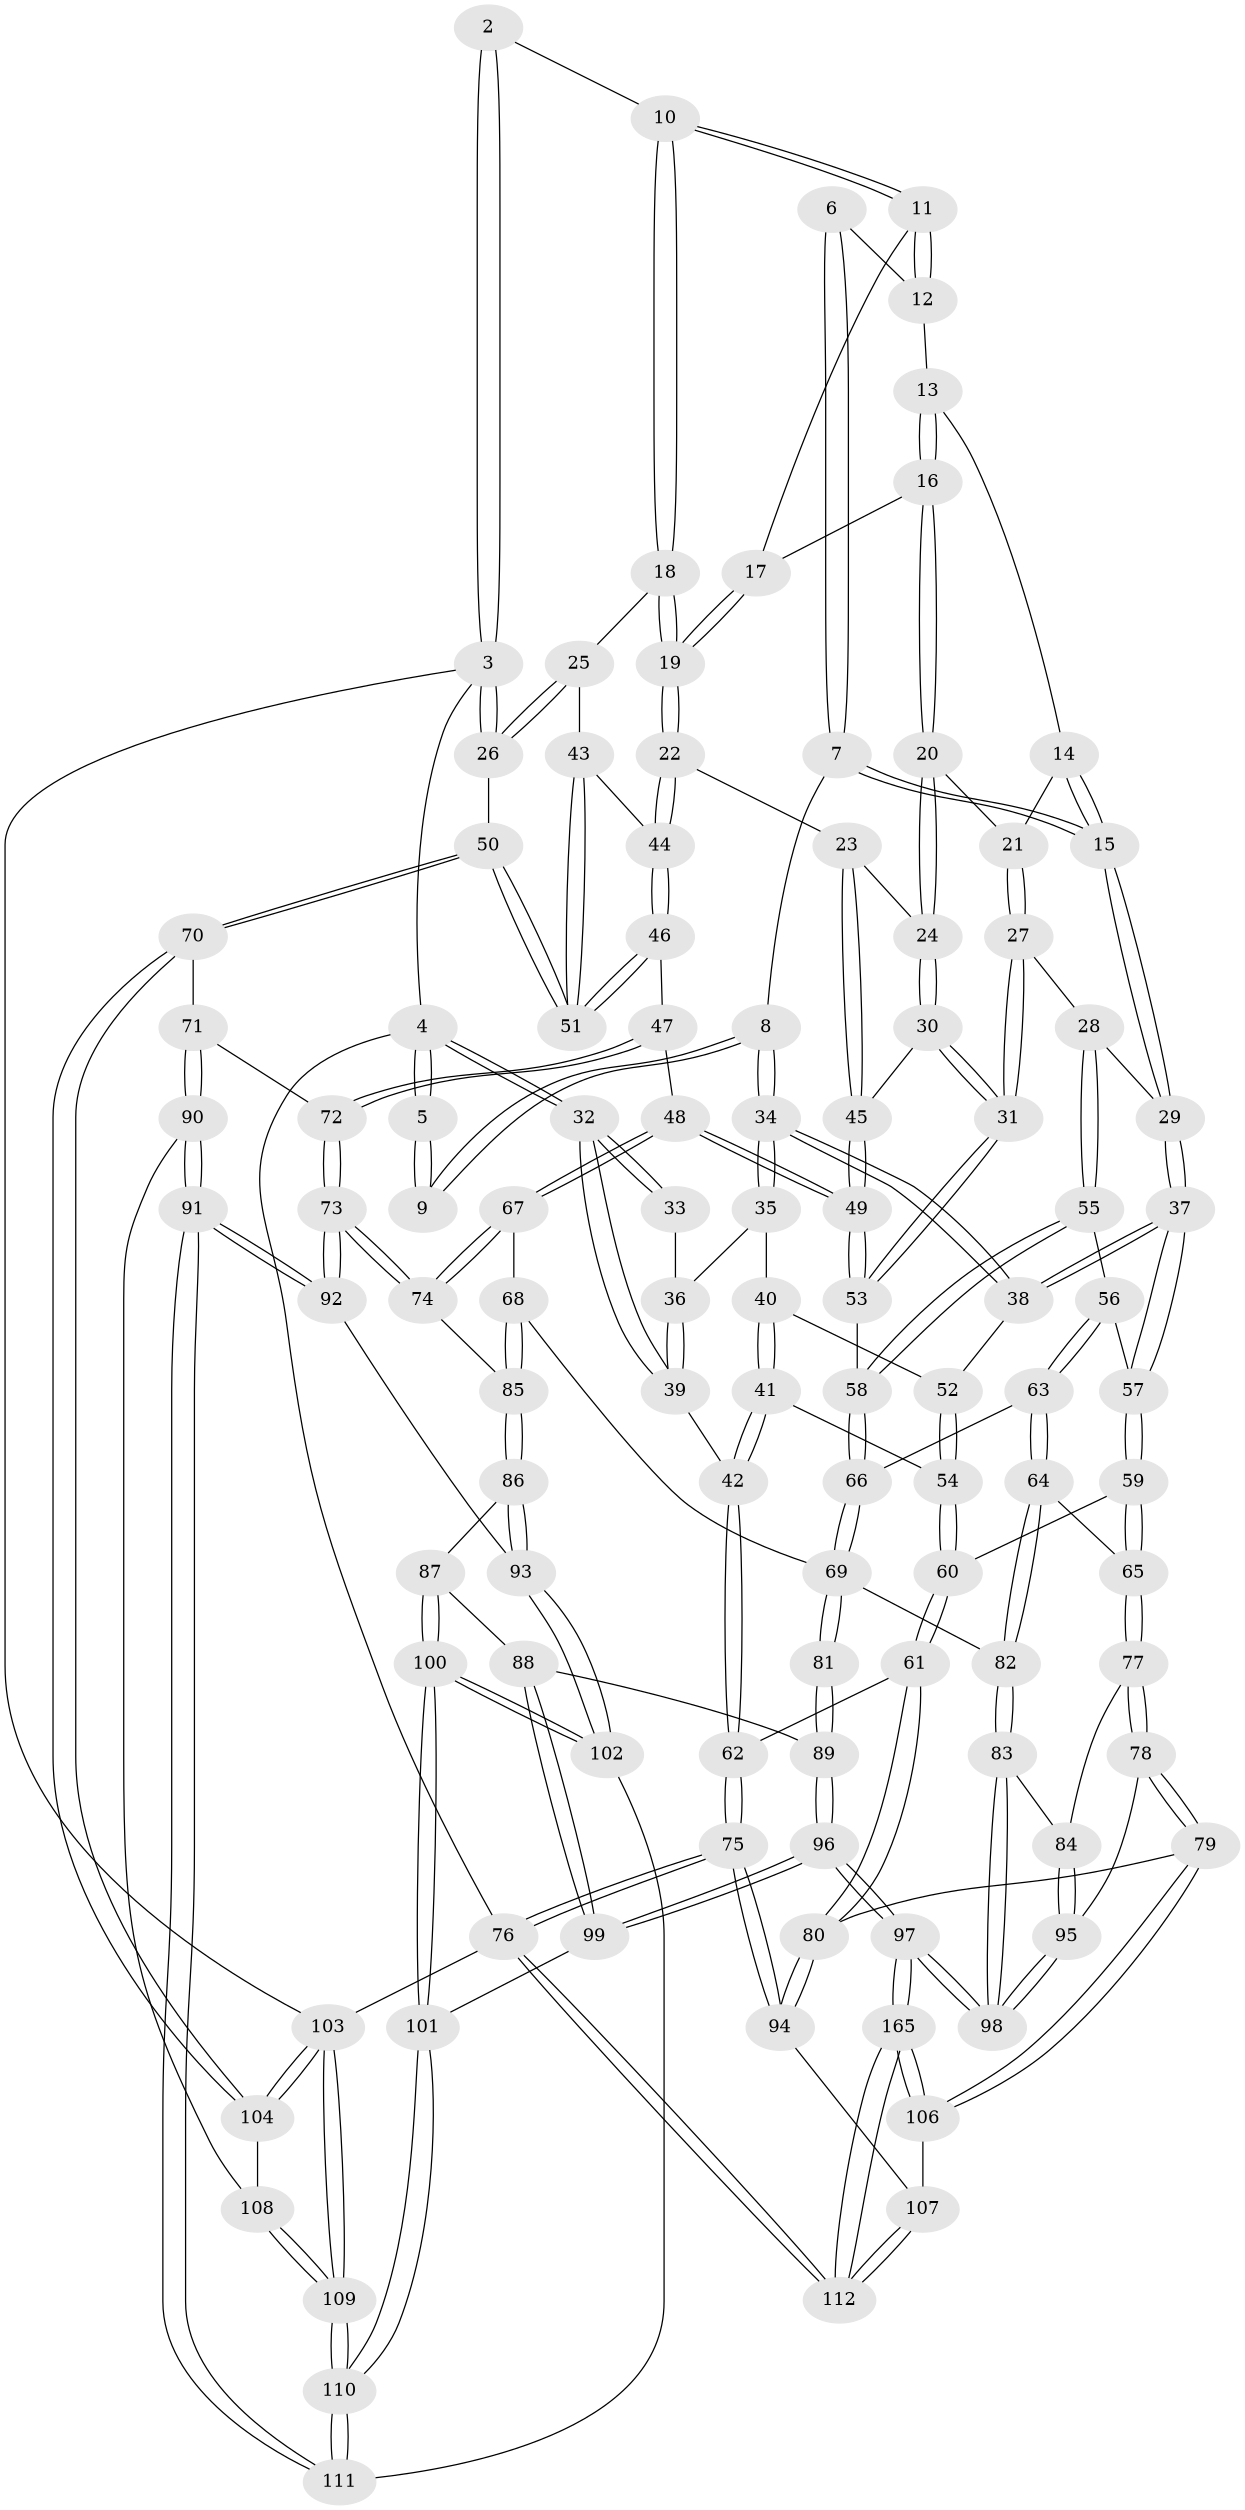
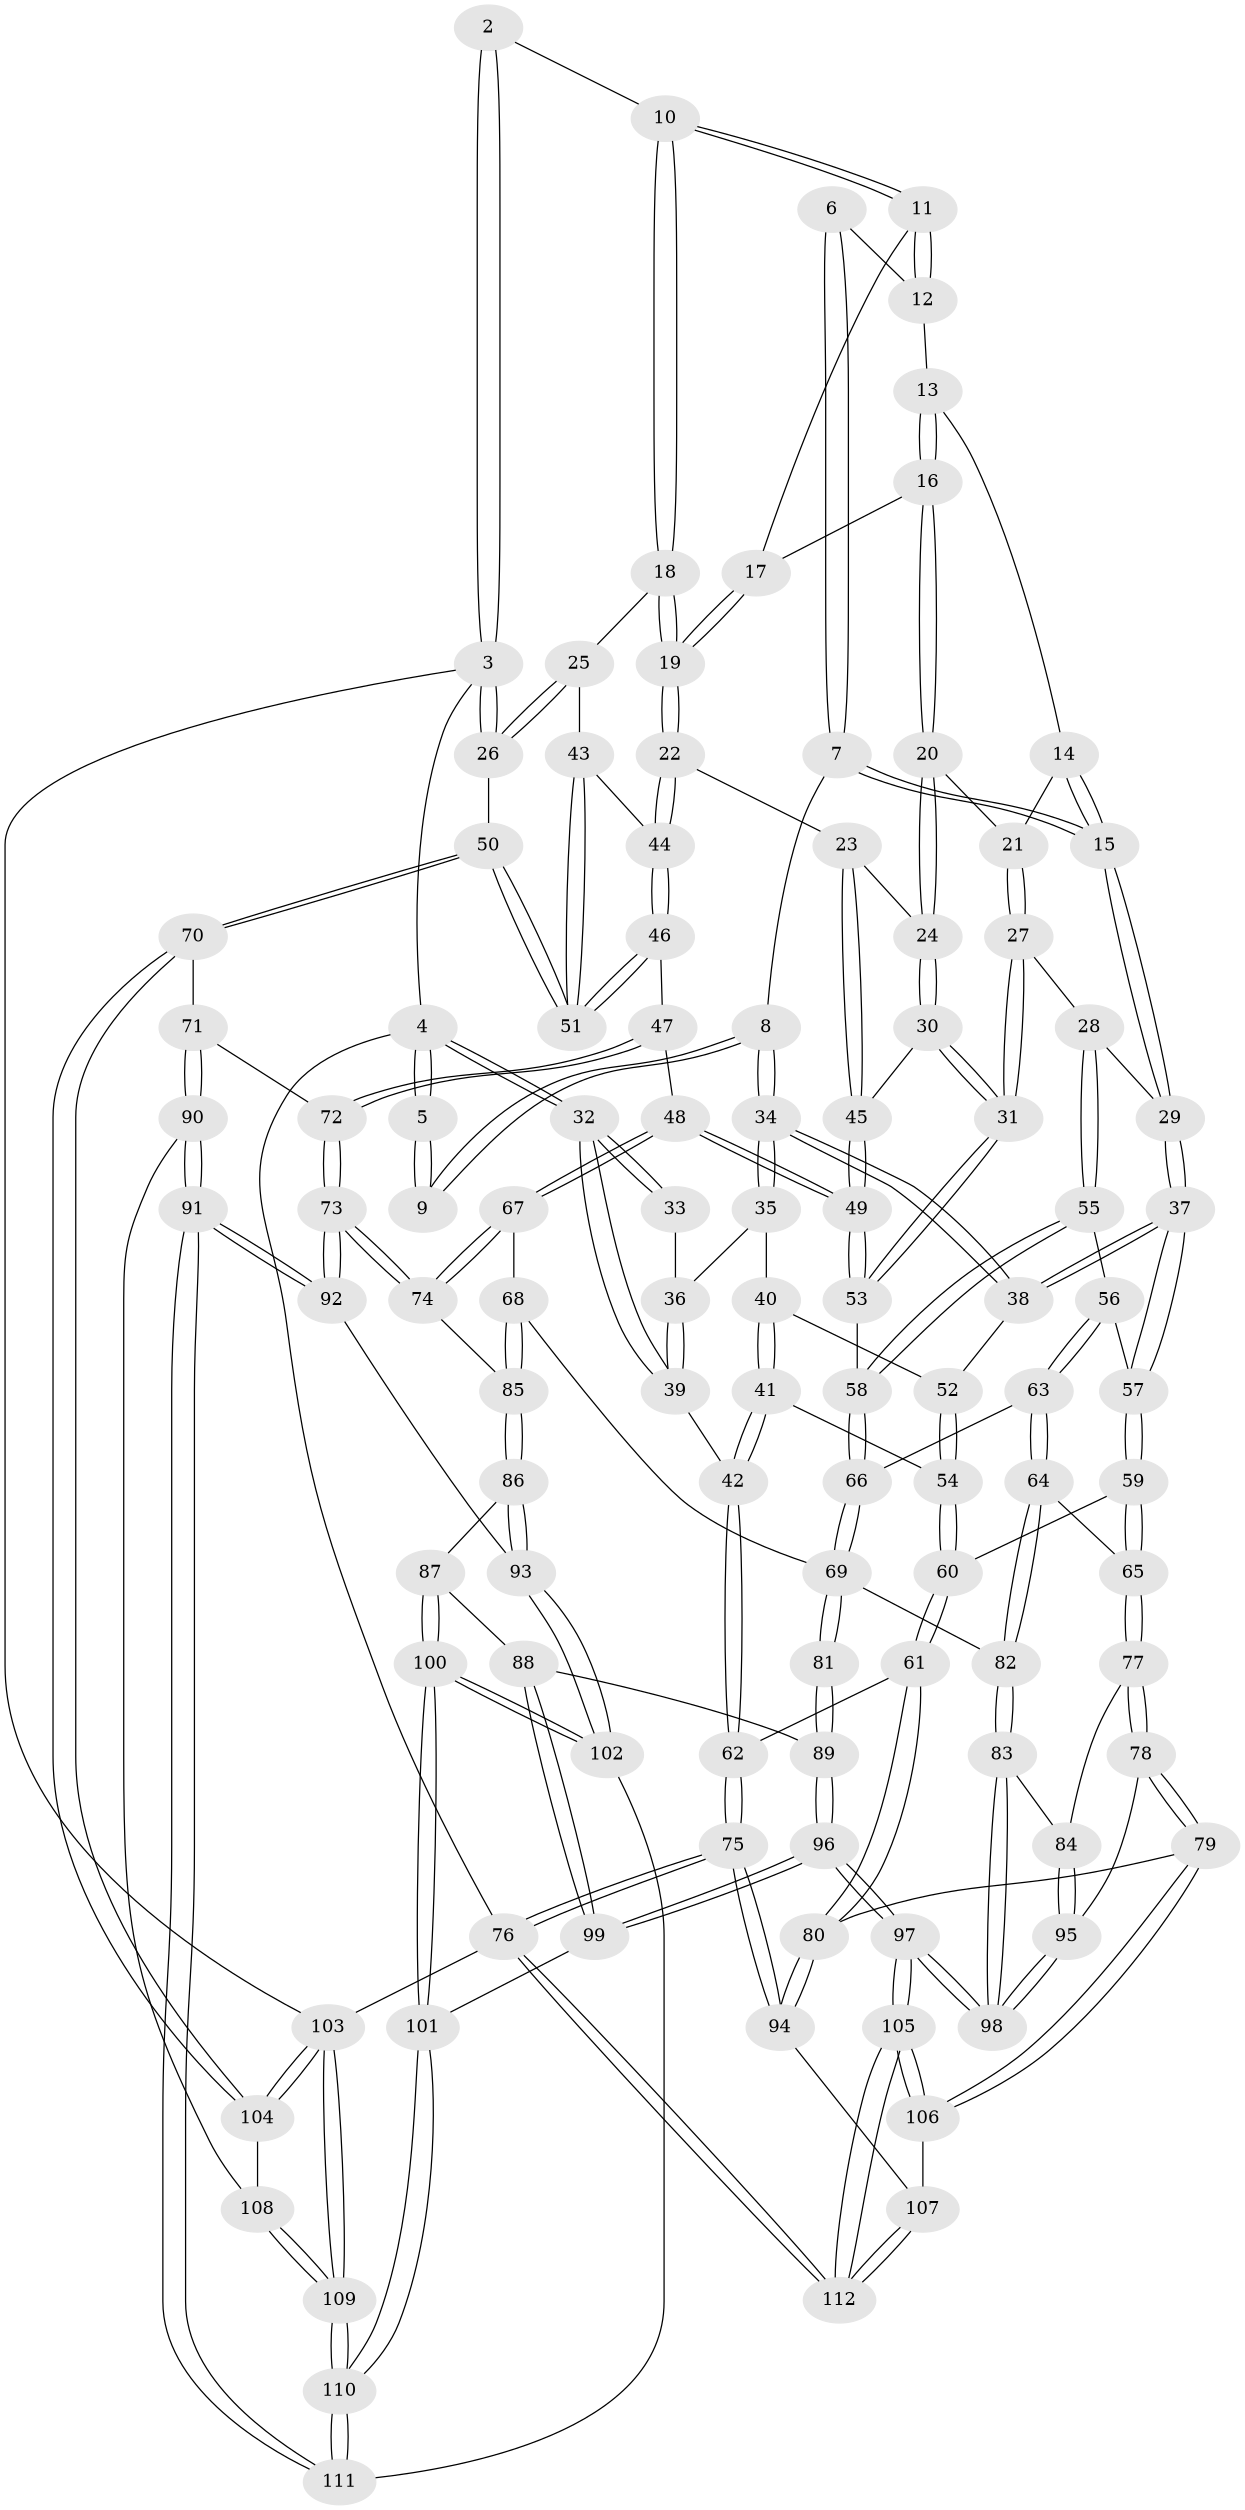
(899, 2028) -> (899, 2028)
